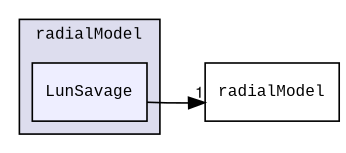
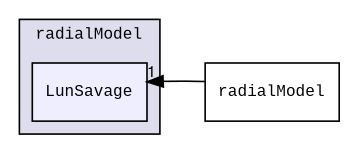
(170, 103) -> (184, 81)
